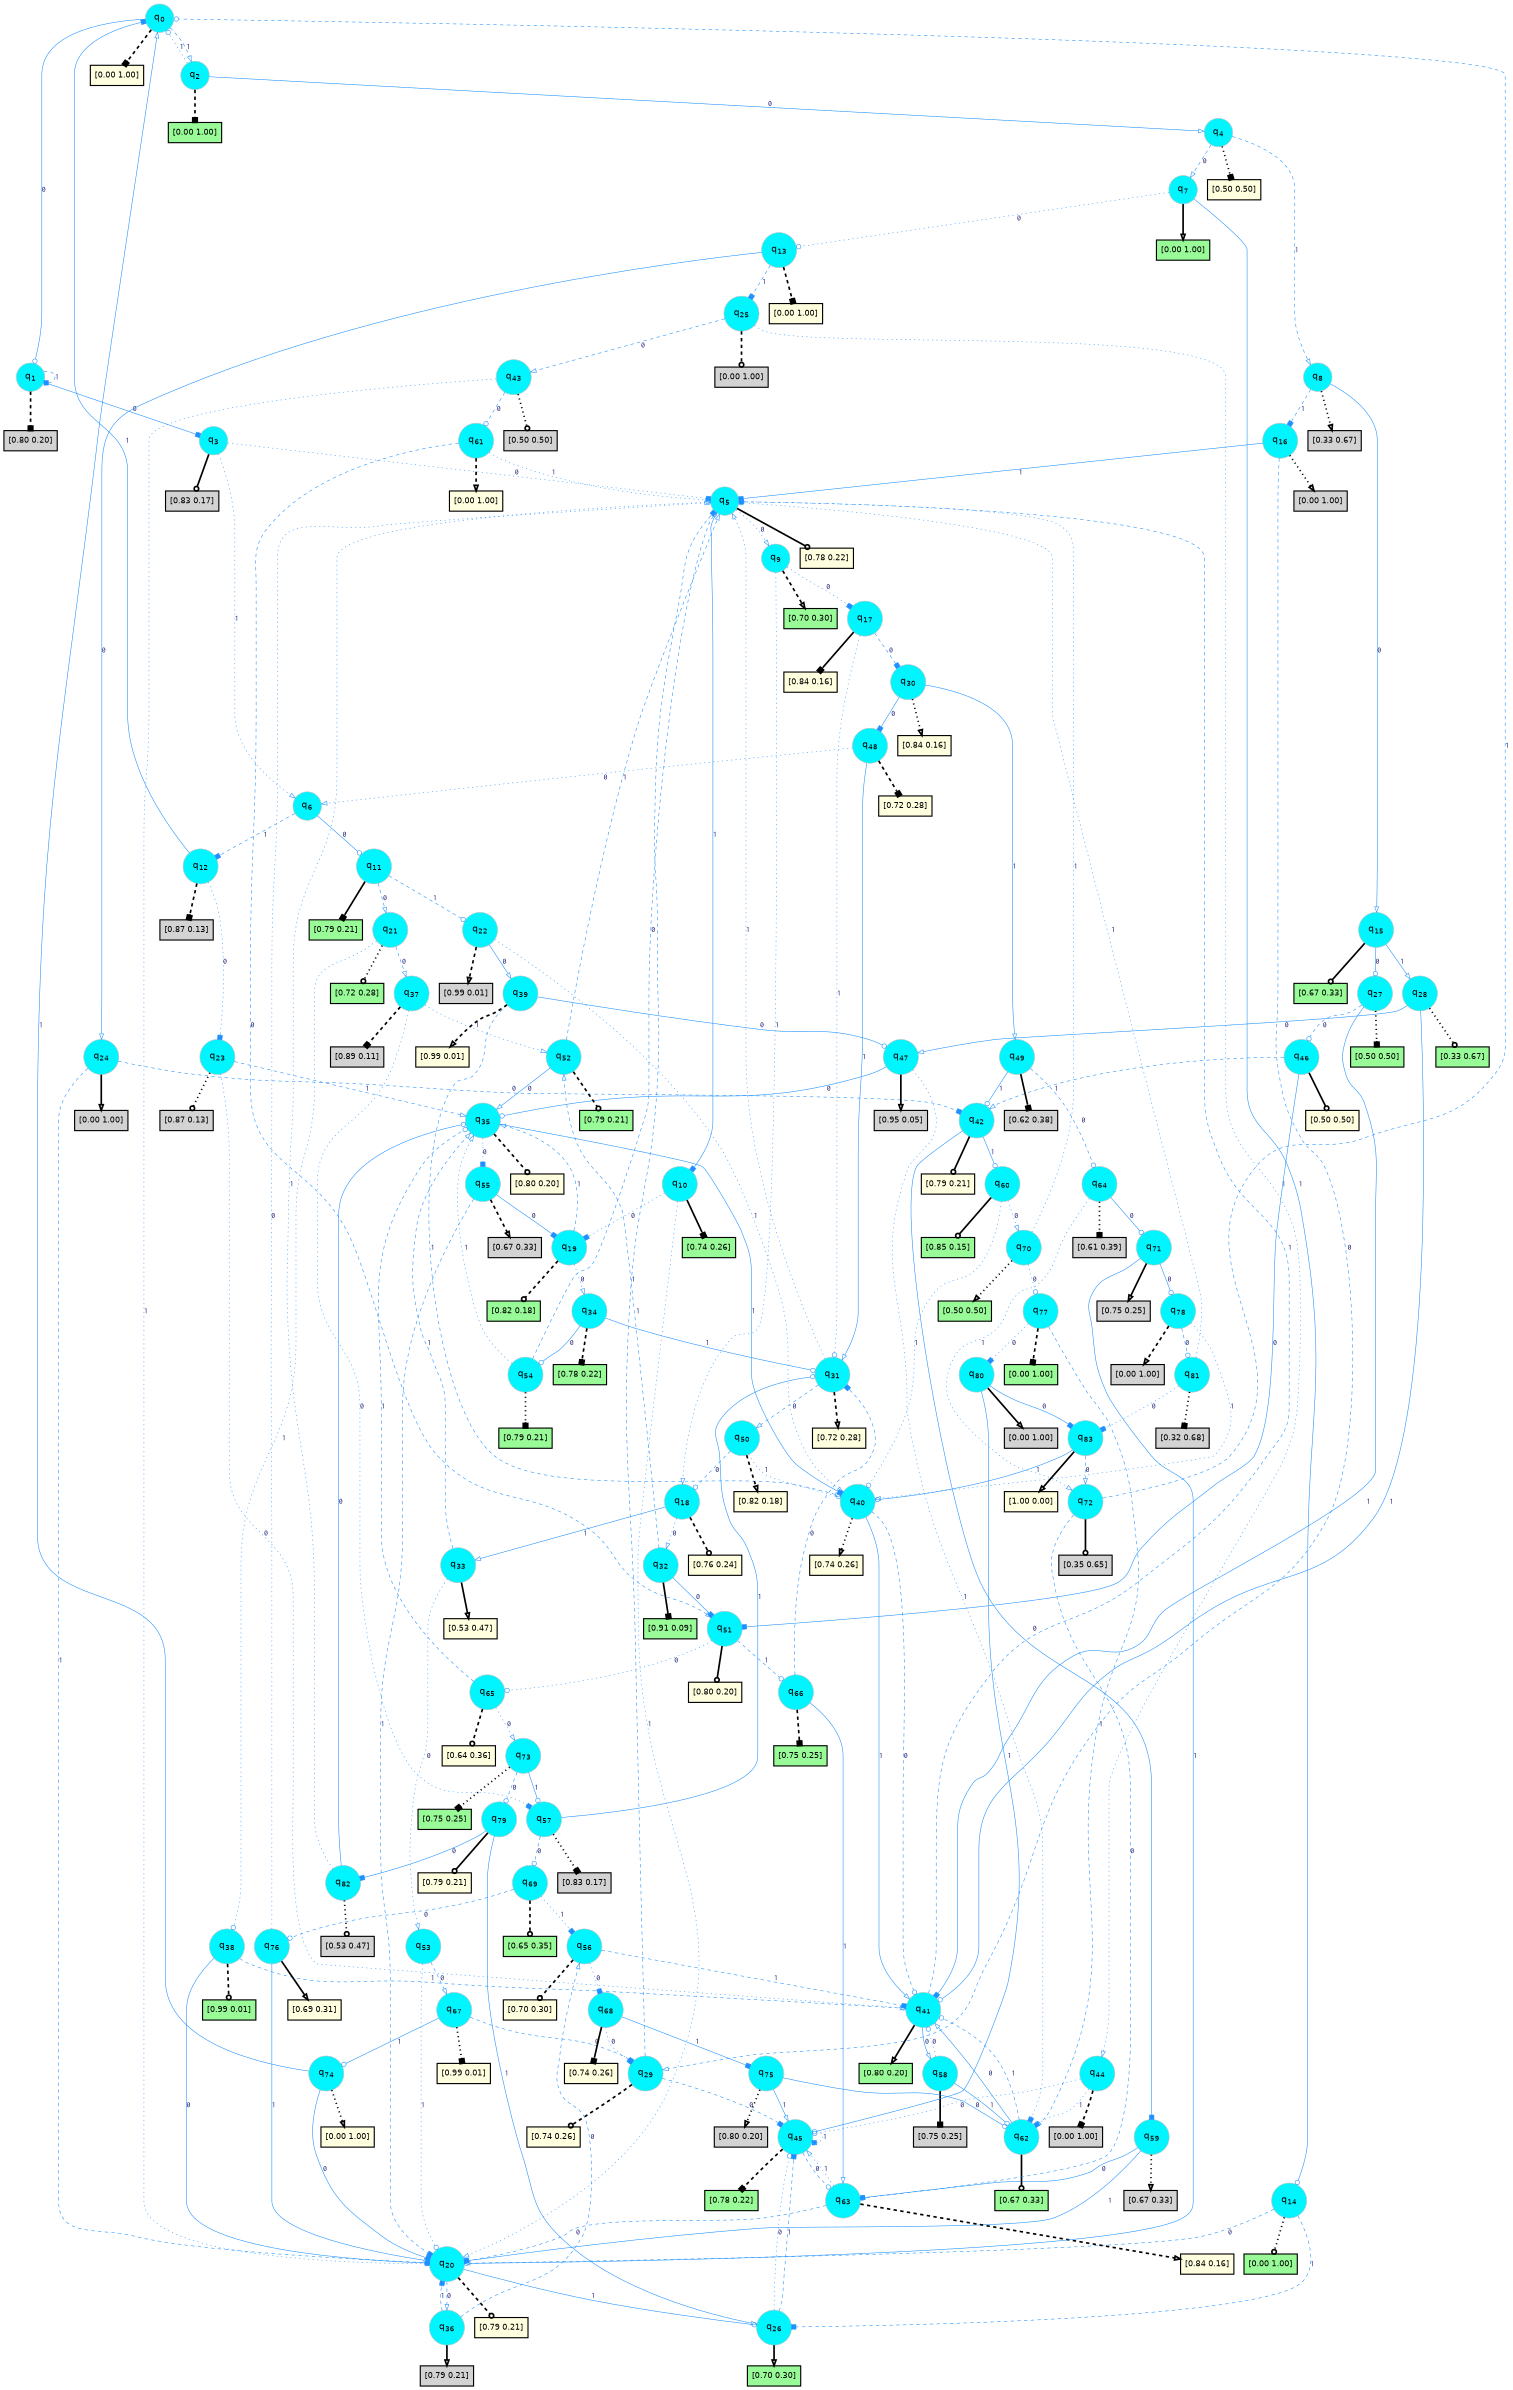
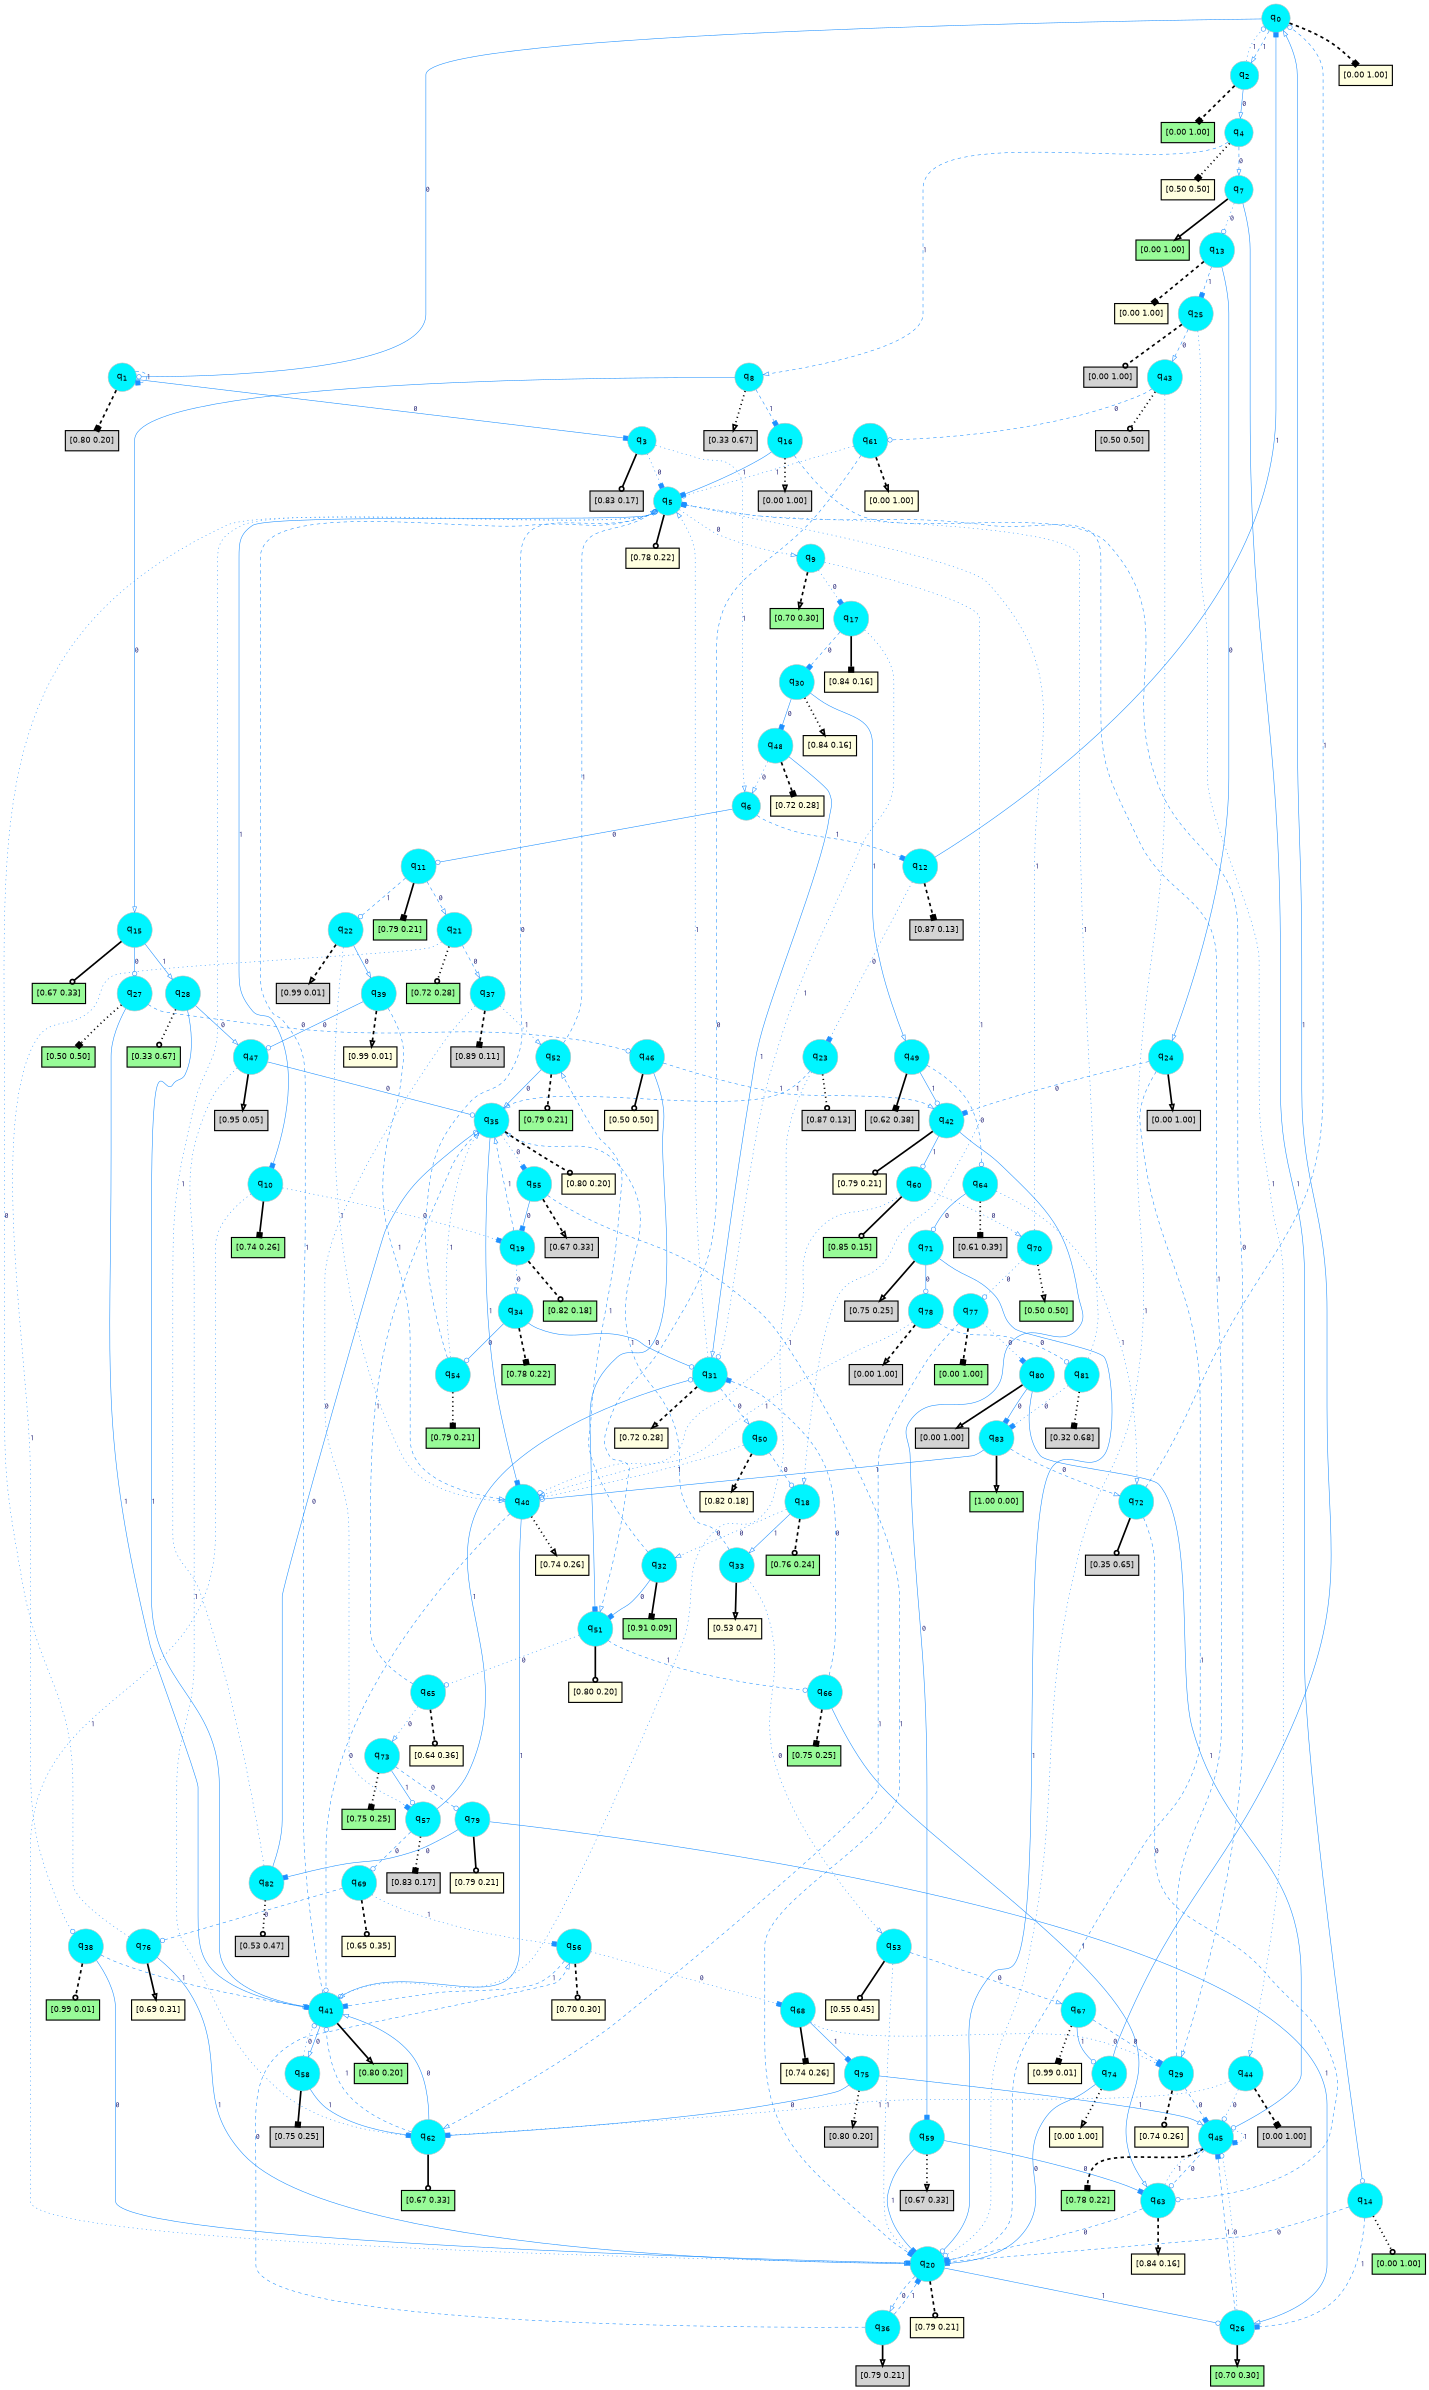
(1031, 1502) -> (997, 1502)
(715, 1565) -> (793, 1565)
(530, 1946) -> (369, 1946)
none -> (852, 2010)
